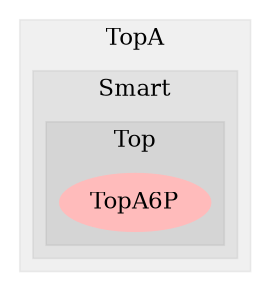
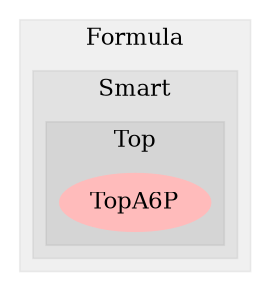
(135, 39) -> (135, 39)
